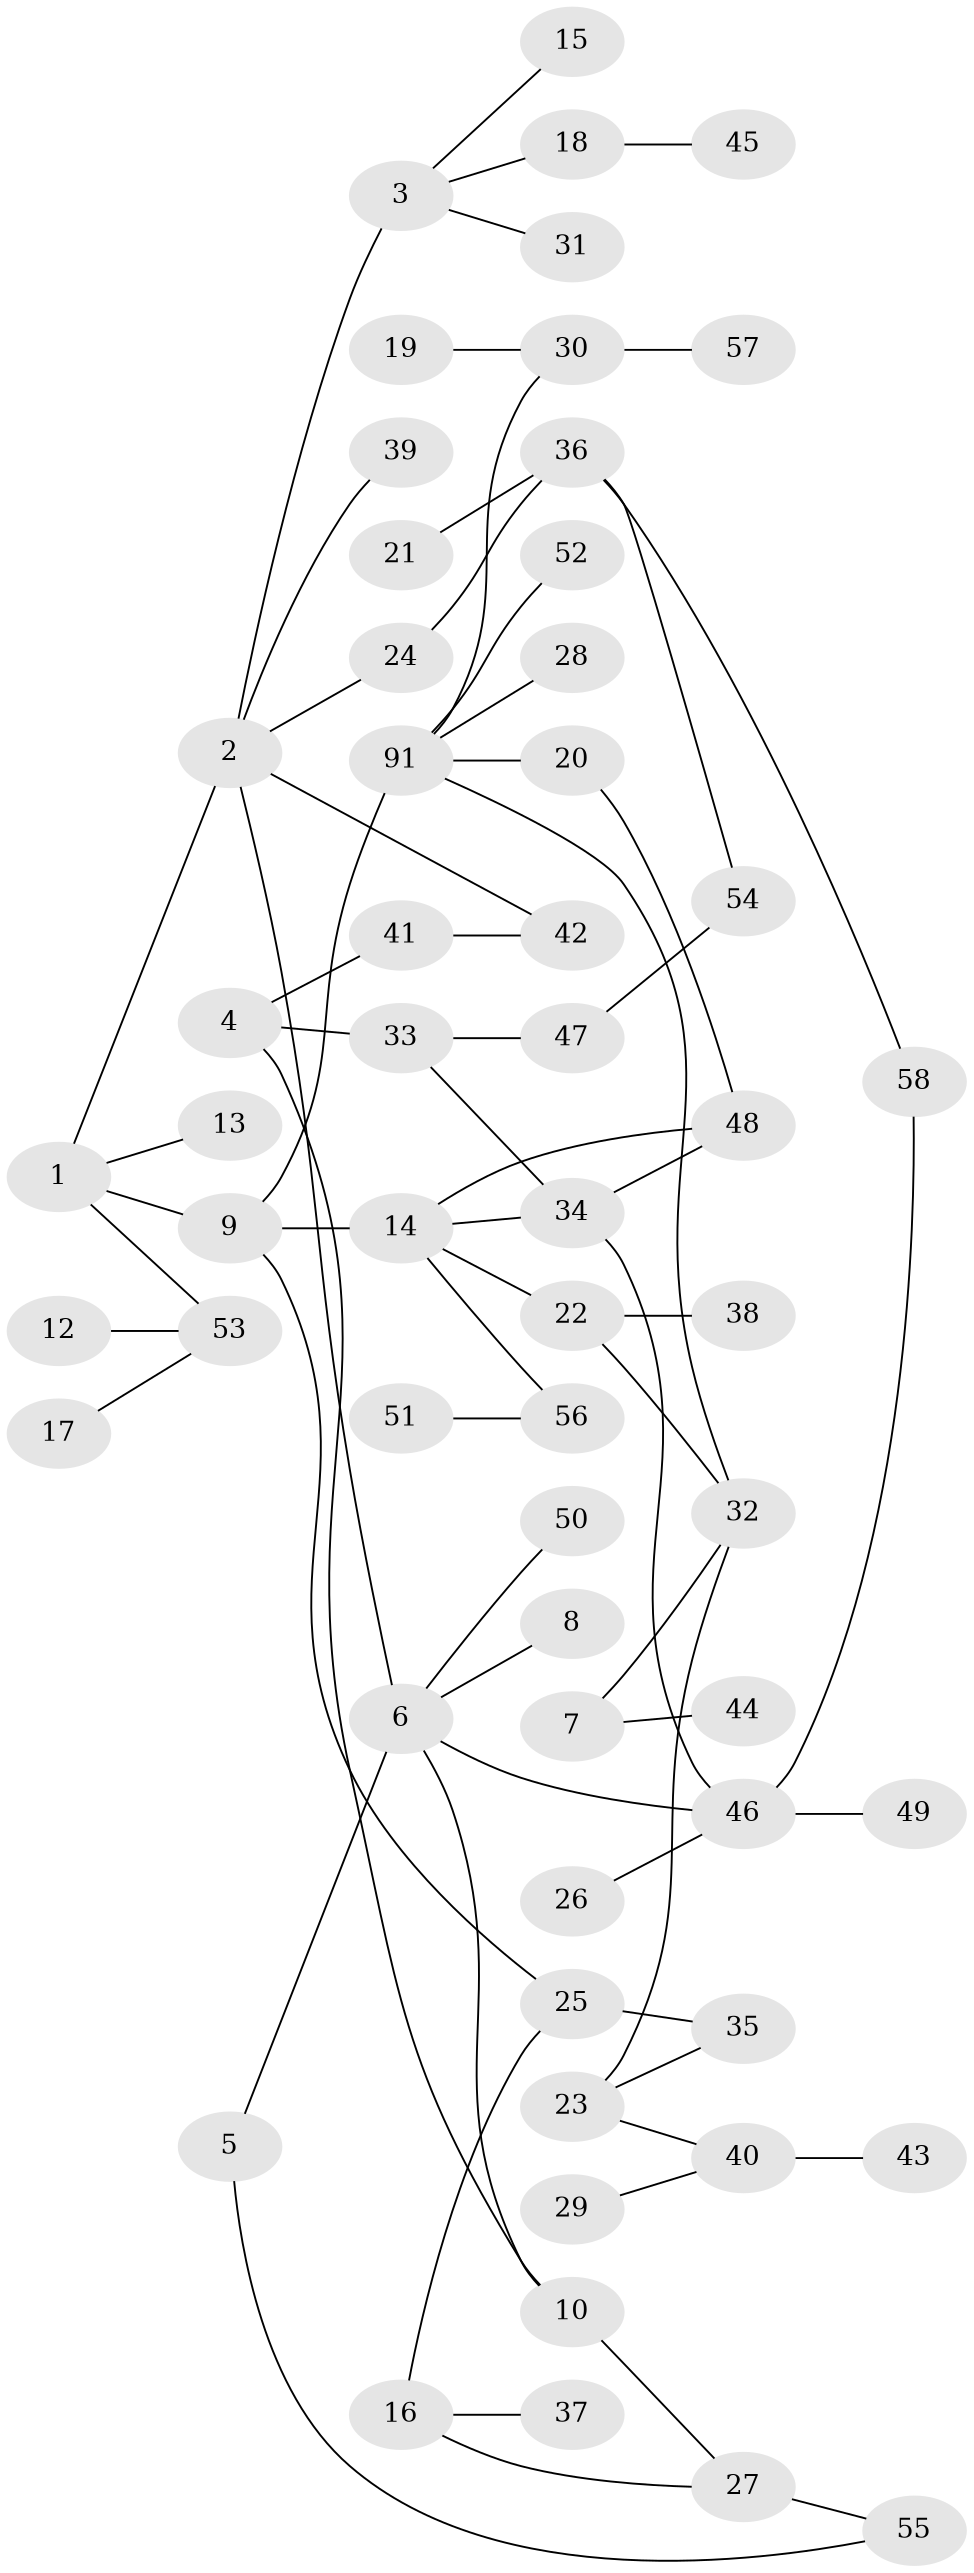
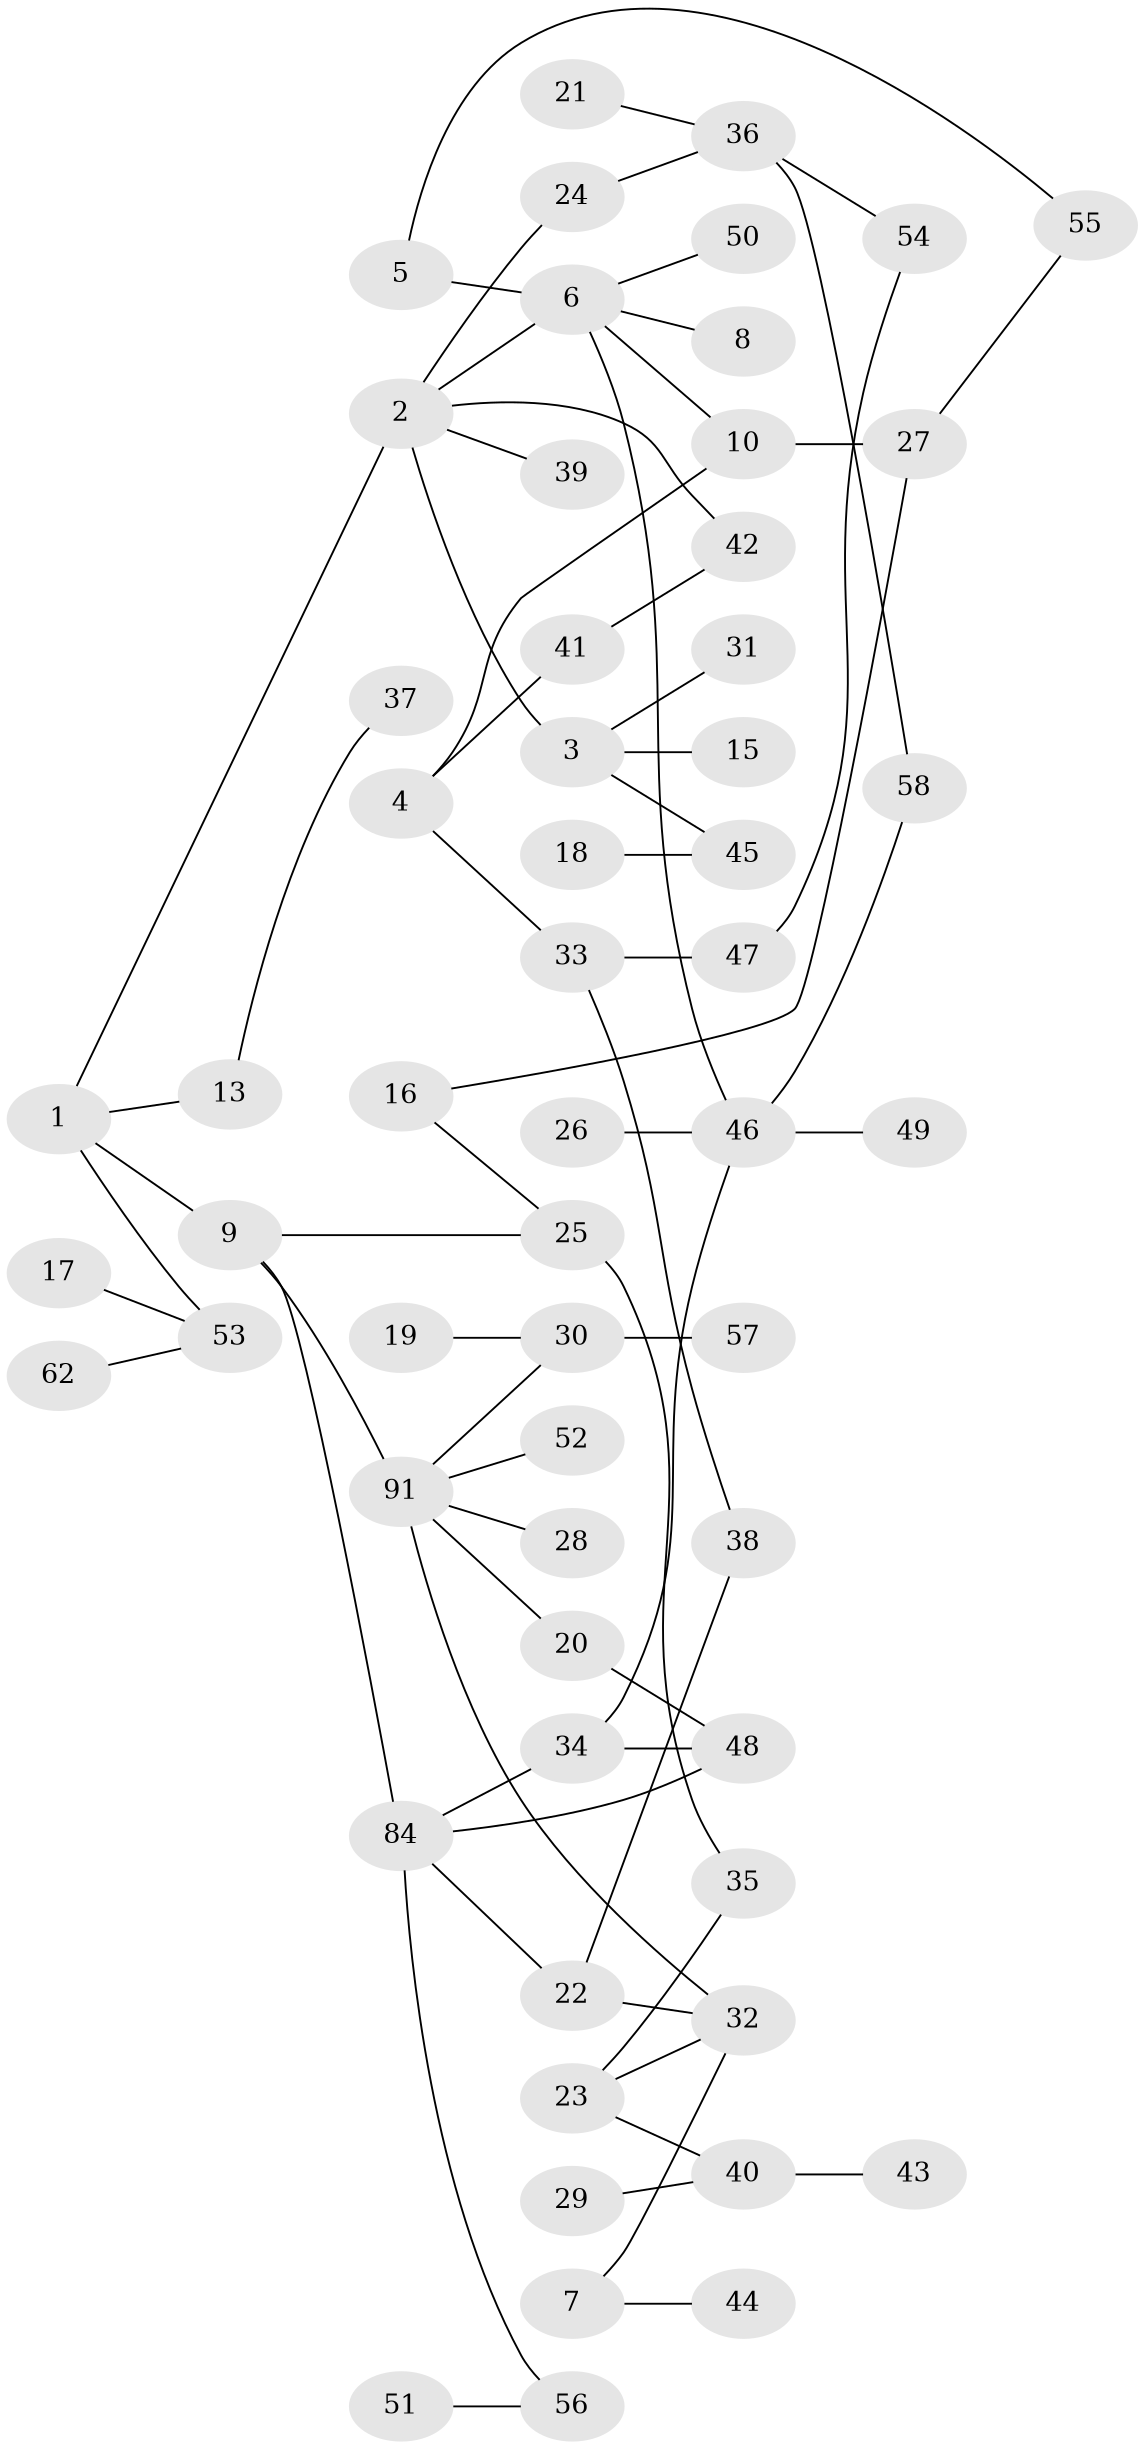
(487, 170) -> (649, 798)
(487, 1126) -> (662, 1249)
(401, 1228) -> (401, 1836)
(59, 1331) -> (59, 1376)
(487, 2415) -> (287, 887)
